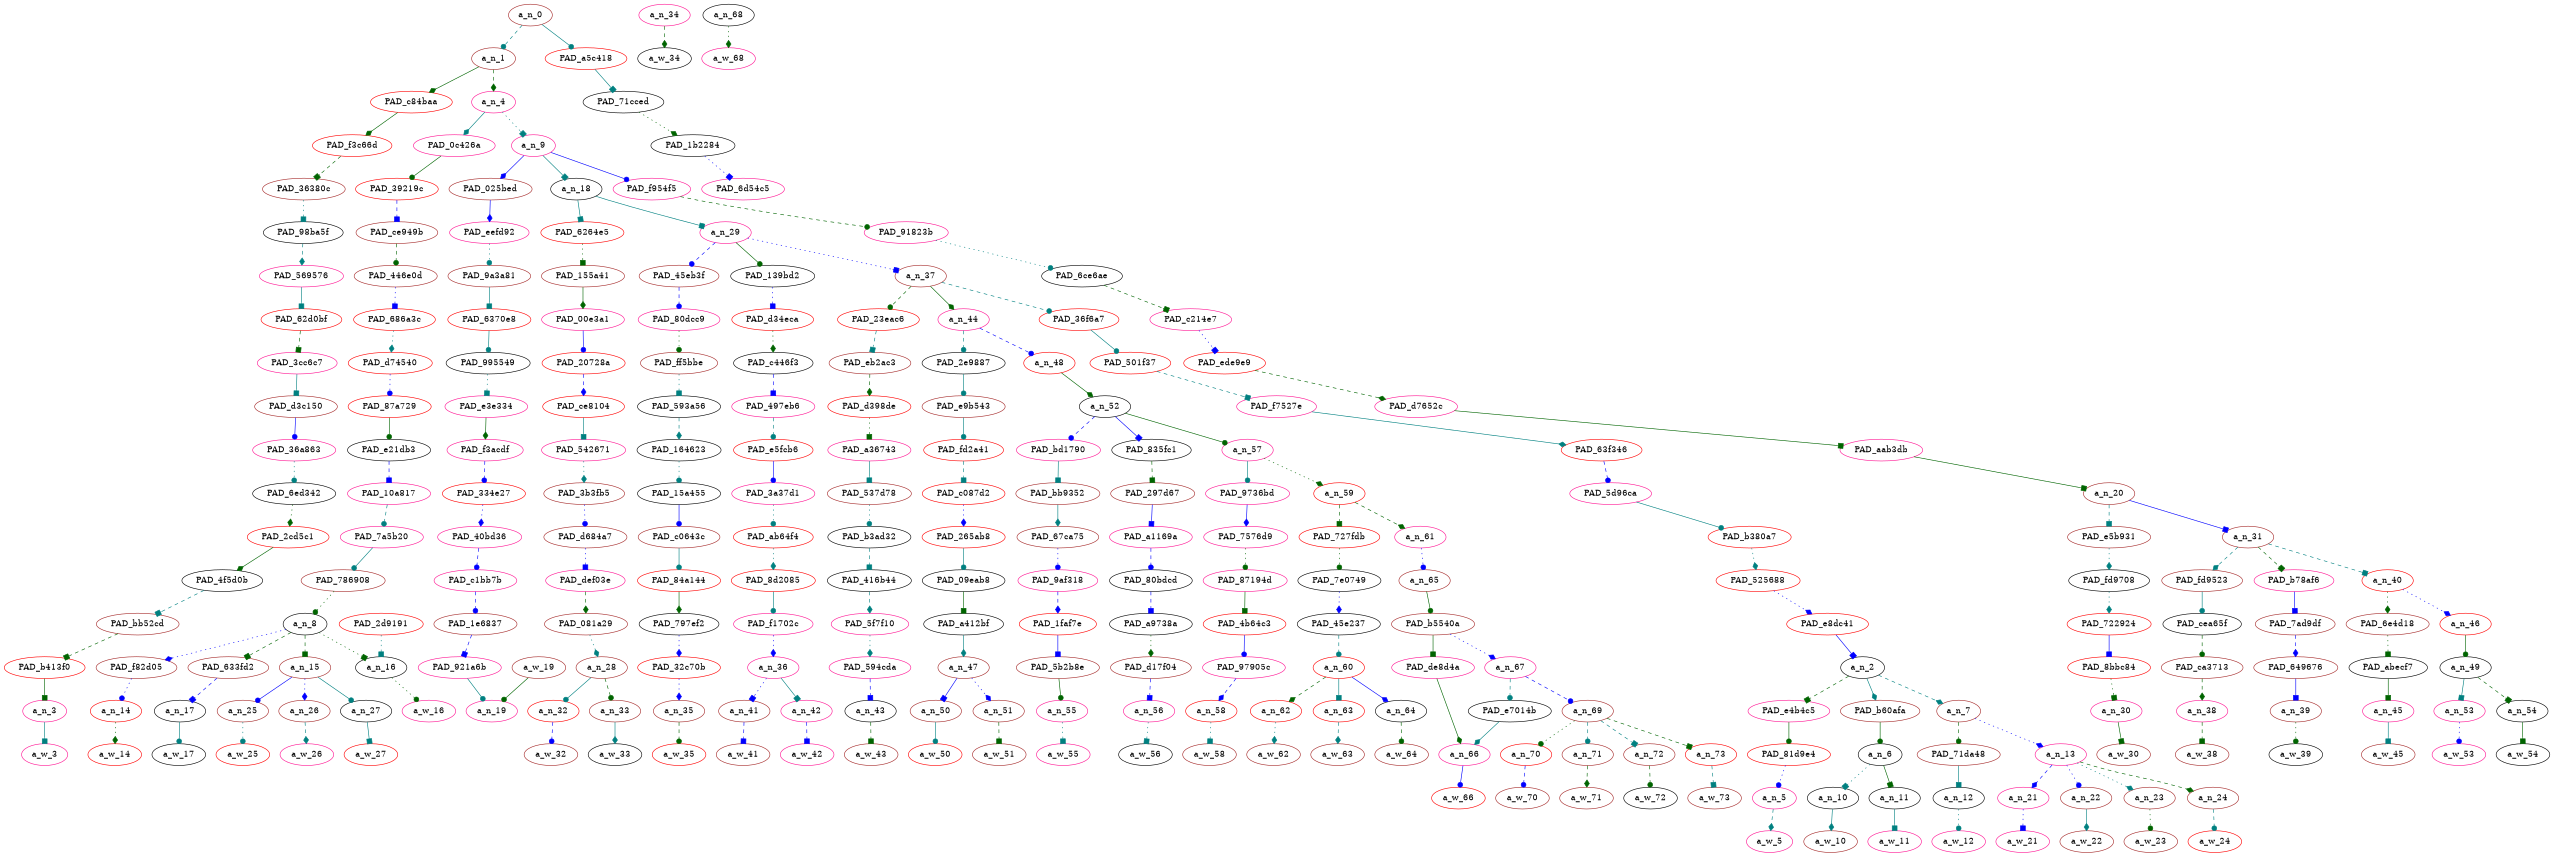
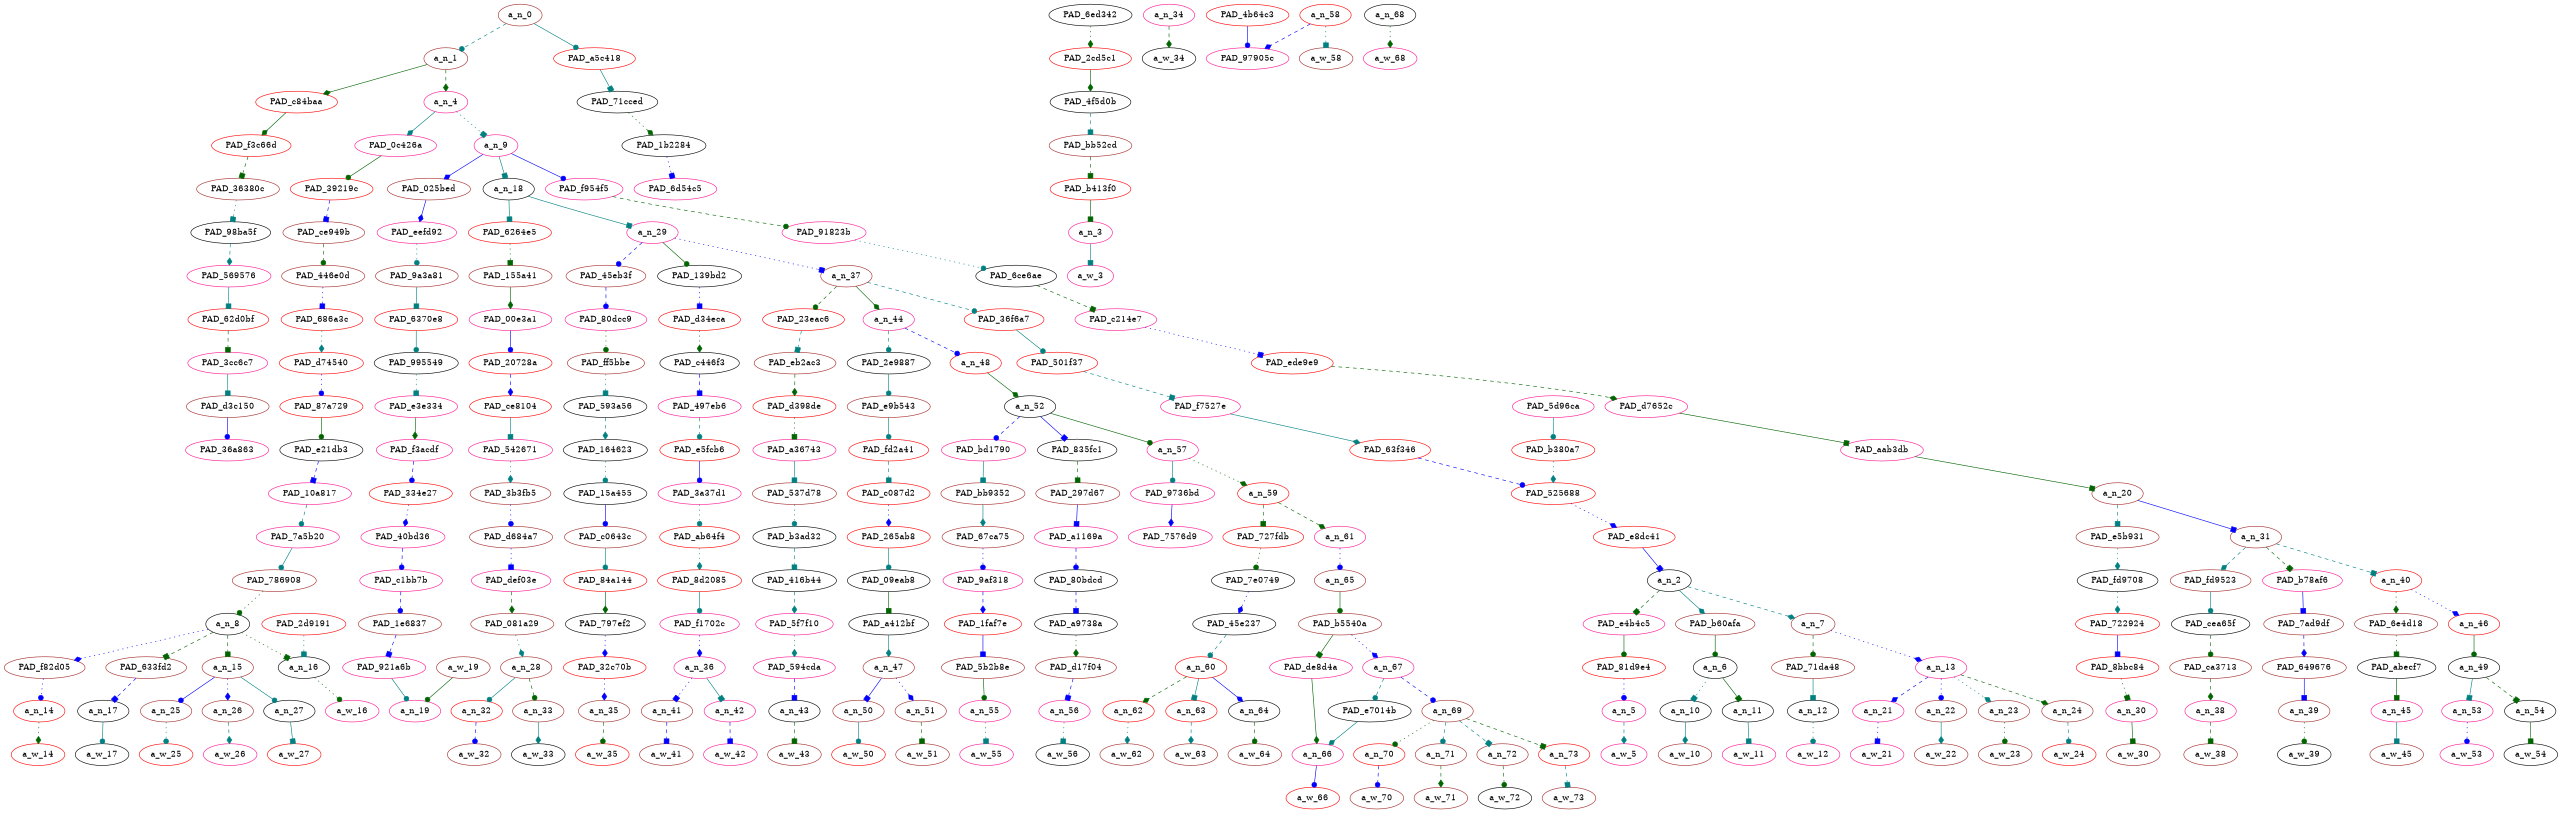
(294, 469) -> none
(1606, 469) -> (1469, 471)
(1245, 581) -> none
(1230, 687) -> (1291, 34)
